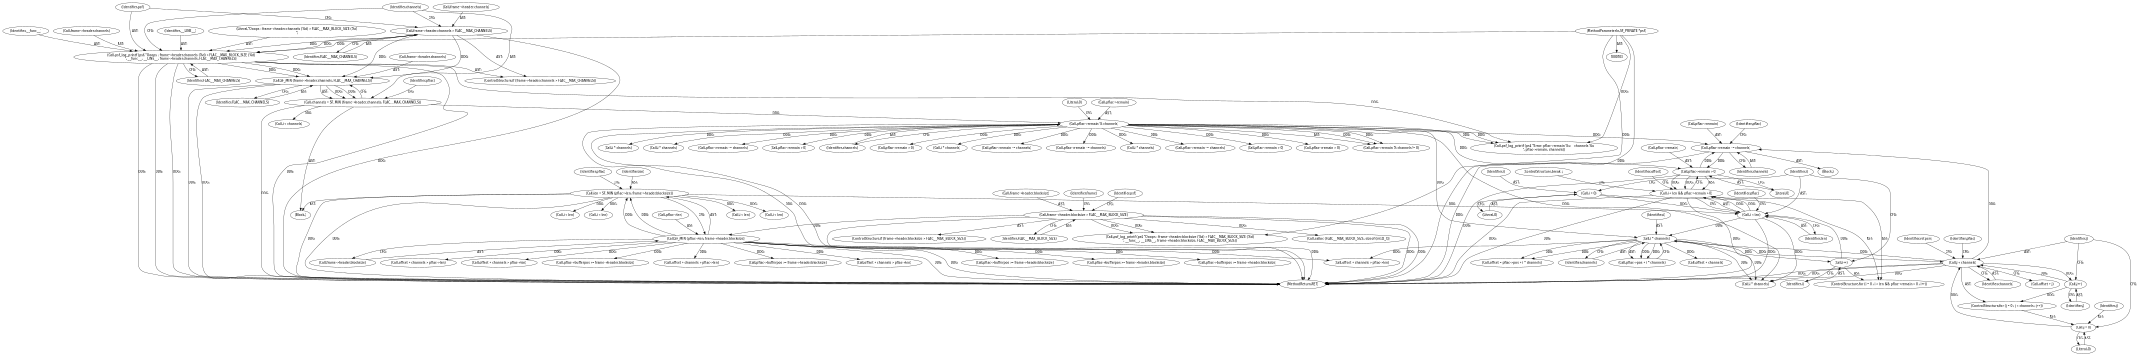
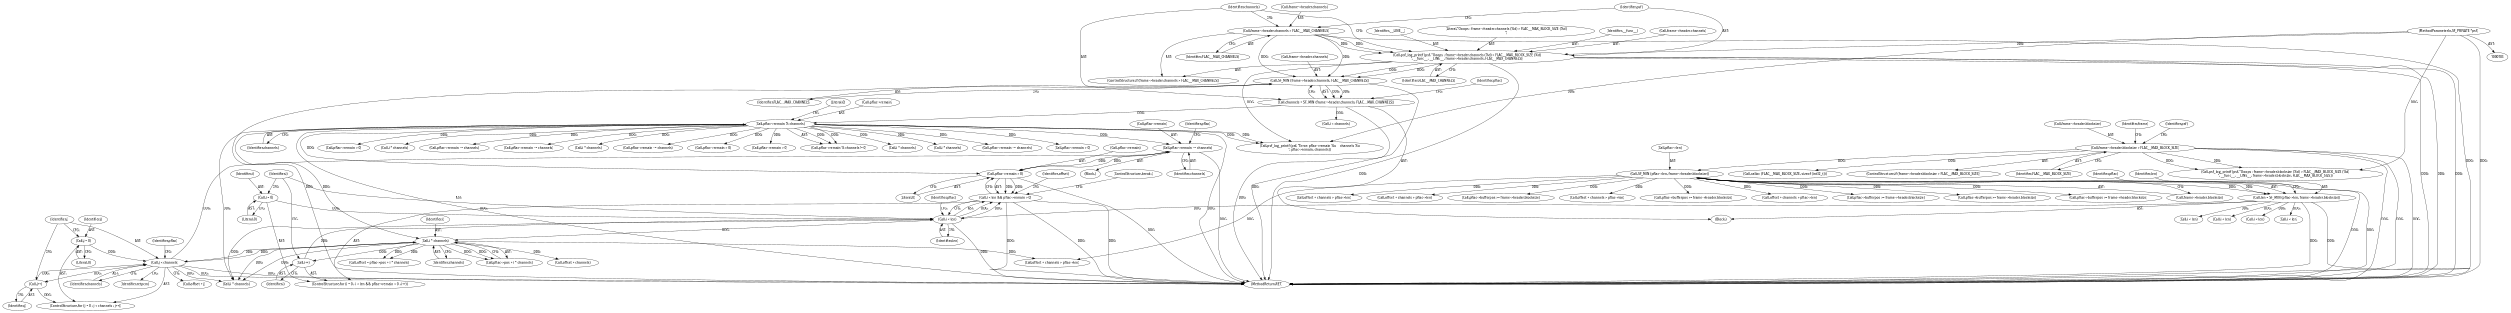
(688, 208) -> none
(1939, 250) -> (151, 273)
(2046, 317) -> (60, 273)
